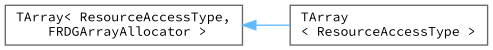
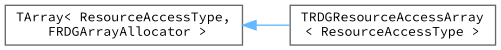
(389, 25) -> (393, 25)
